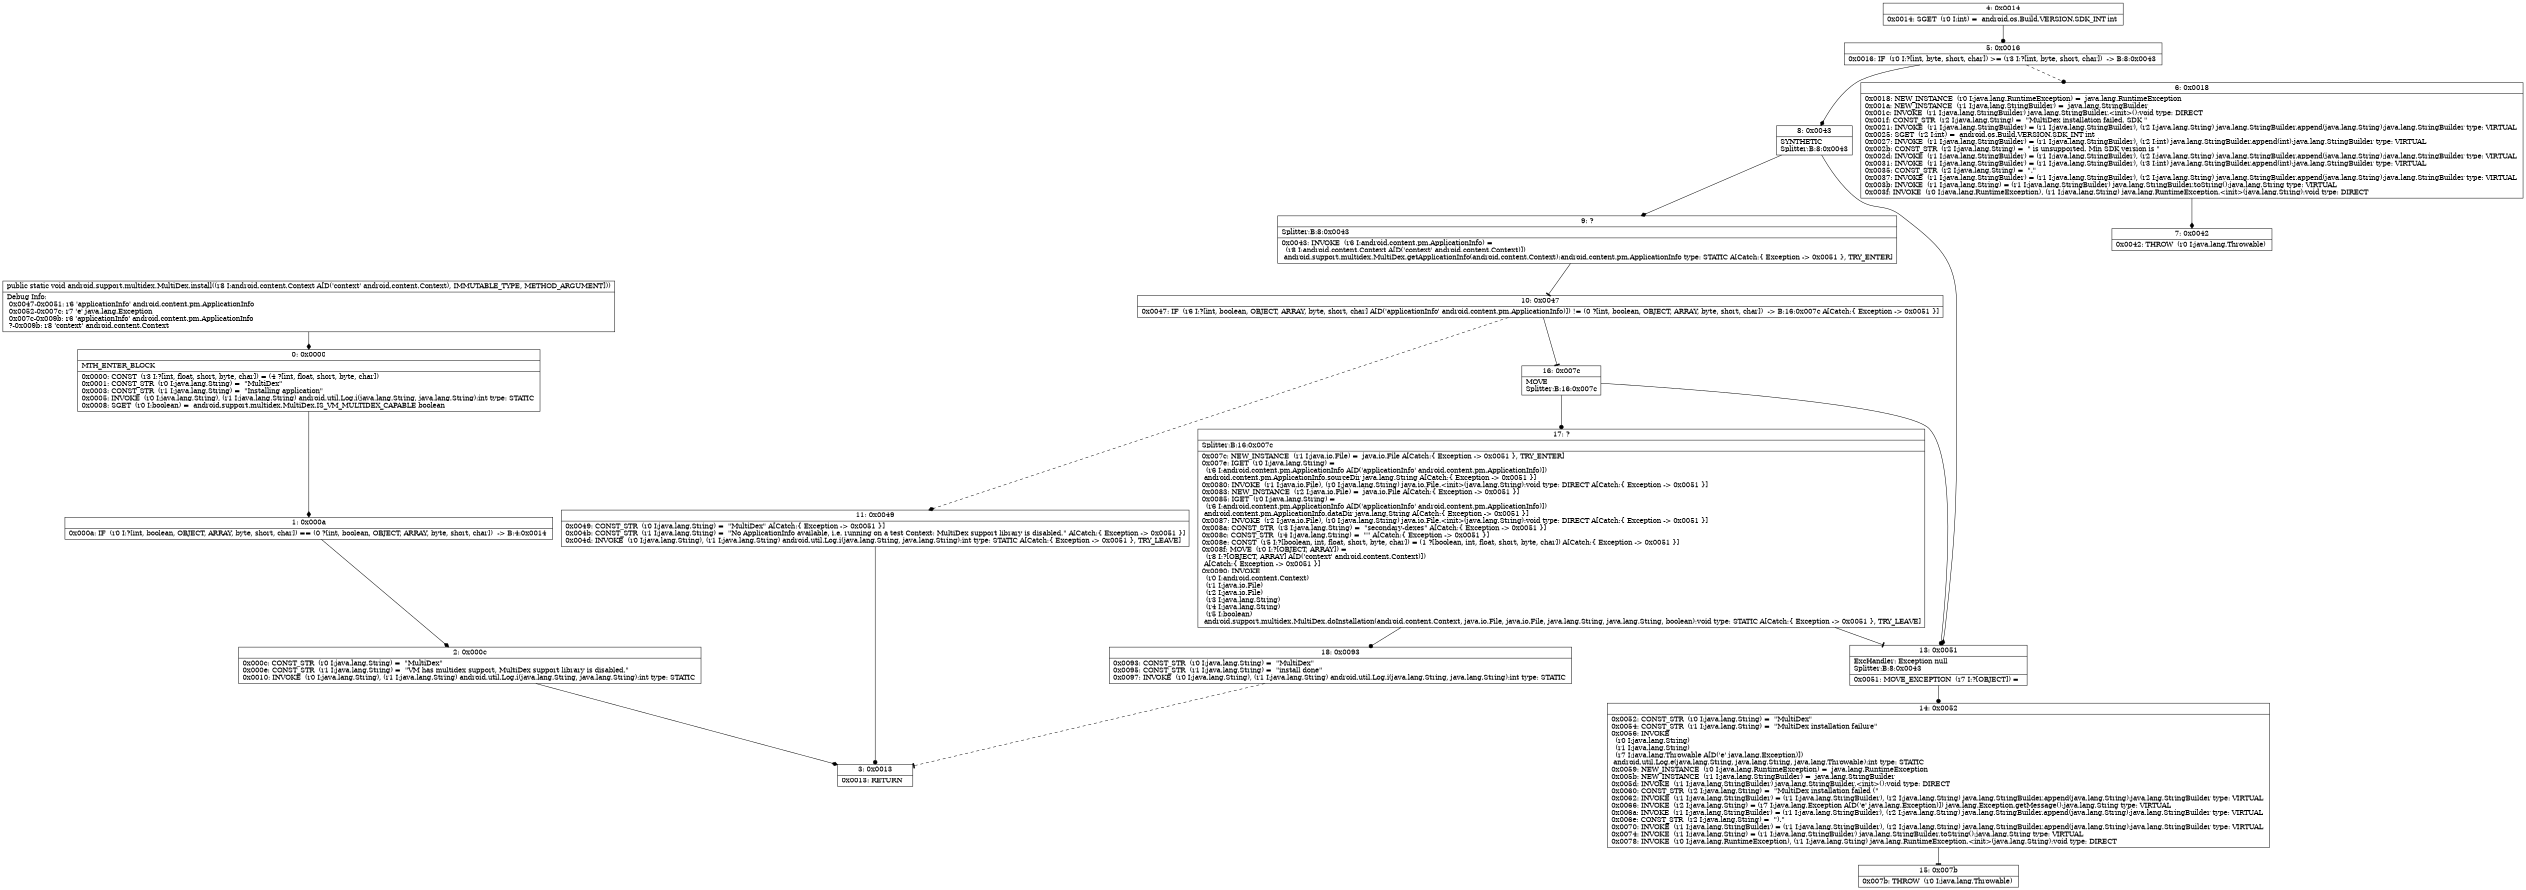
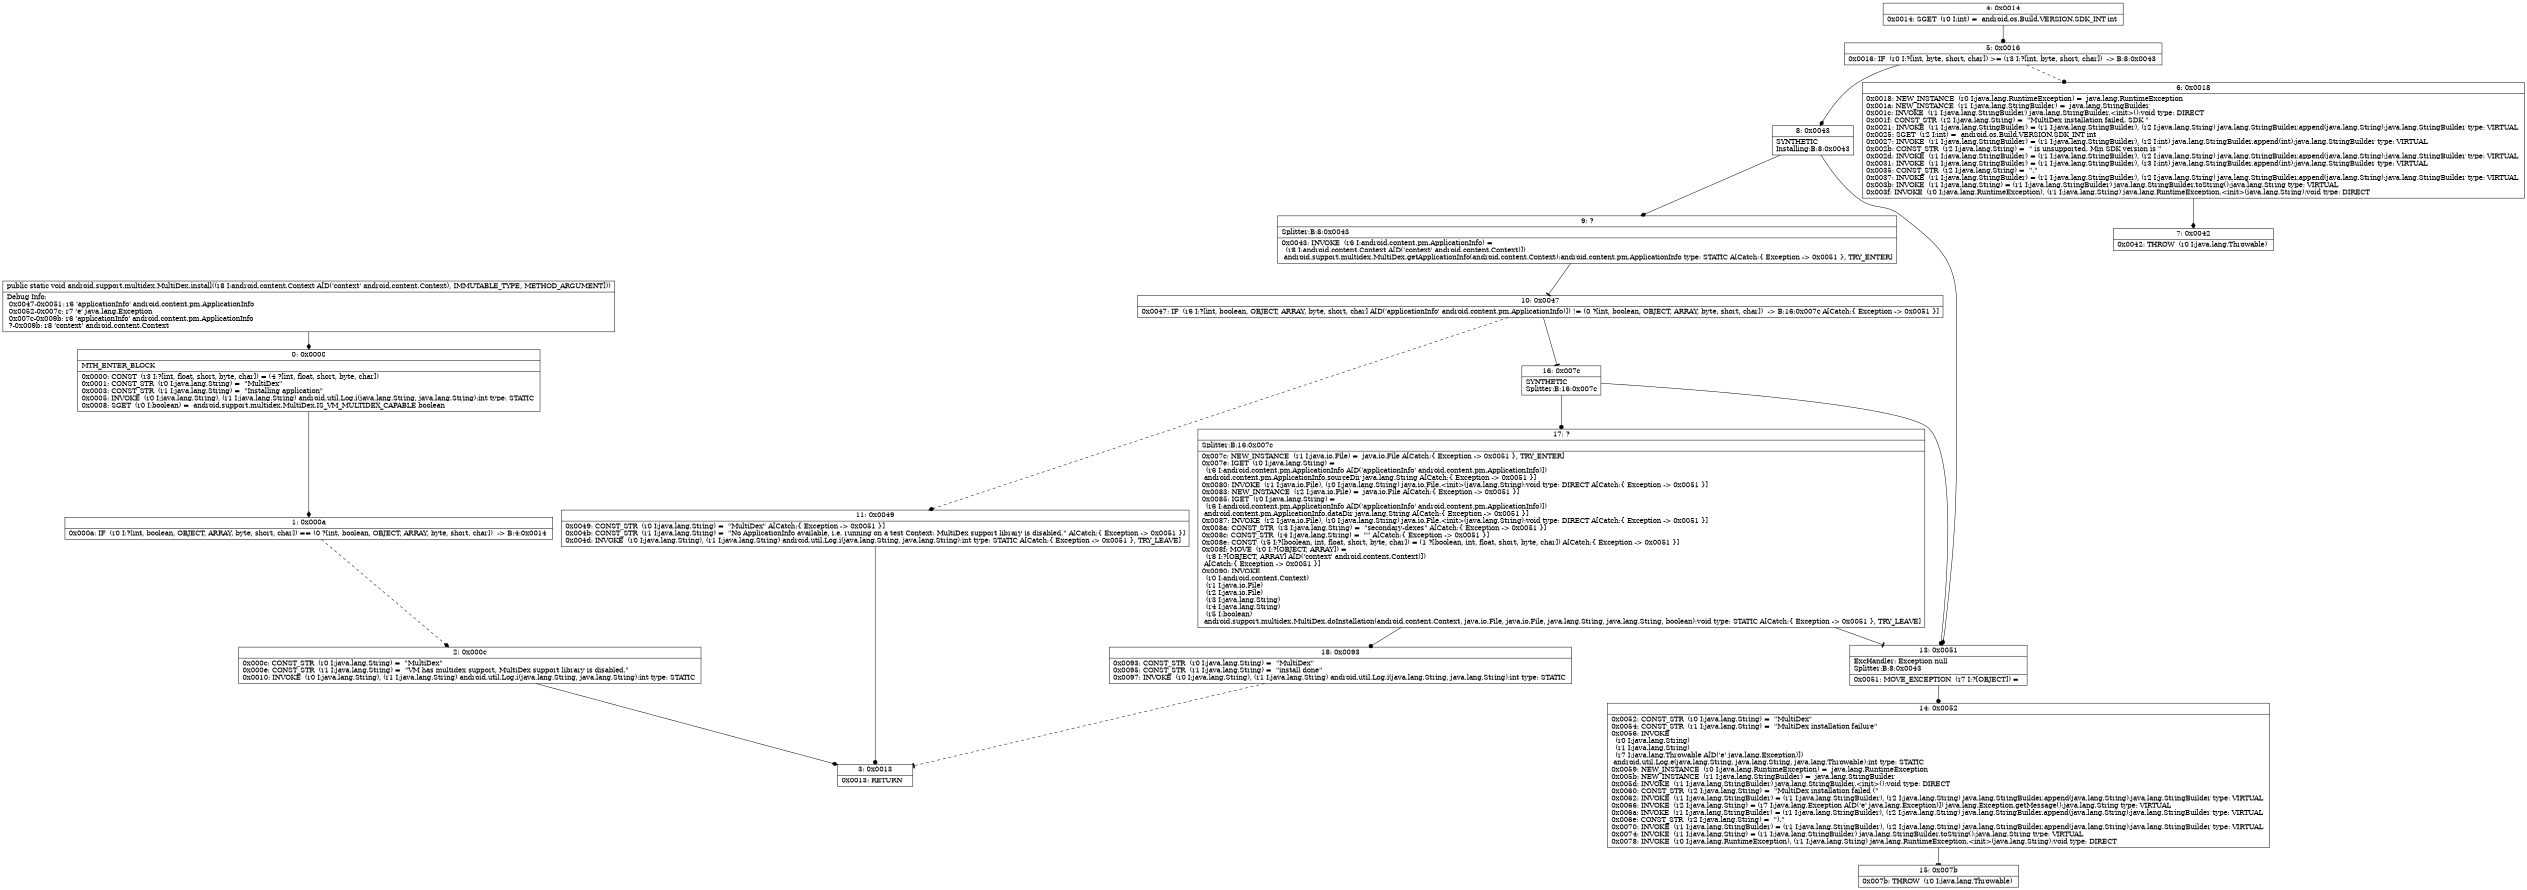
(1814, 149) -> (1813, 149)
(1537, 382) -> (1547, 382)
(383, 591) -> (383, 591)
